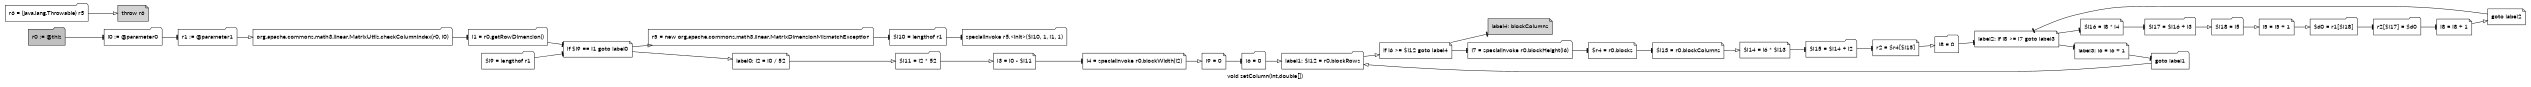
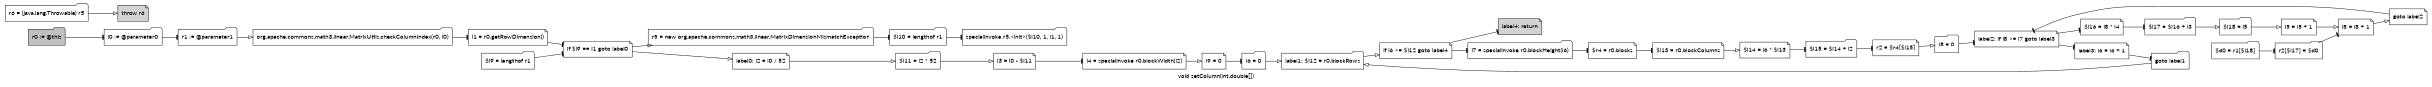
(1520, 27) -> (1520, 27)
(2300, 27) -> (2325, 27)
(508, 37) -> (508, 37)
